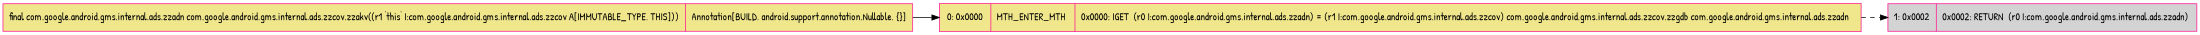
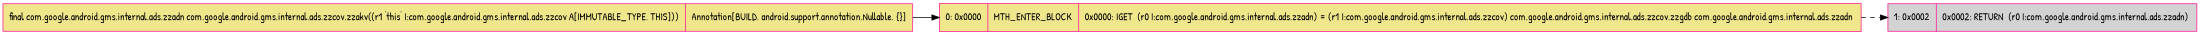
(1031, 17) -> (1033, 17)
